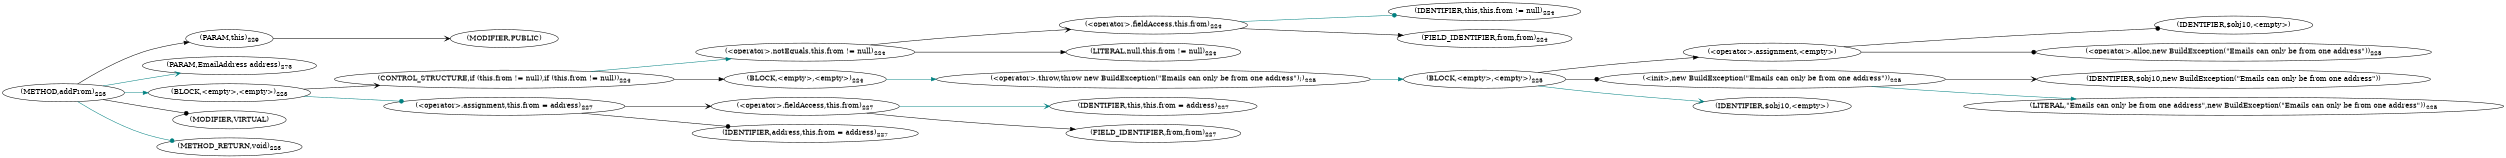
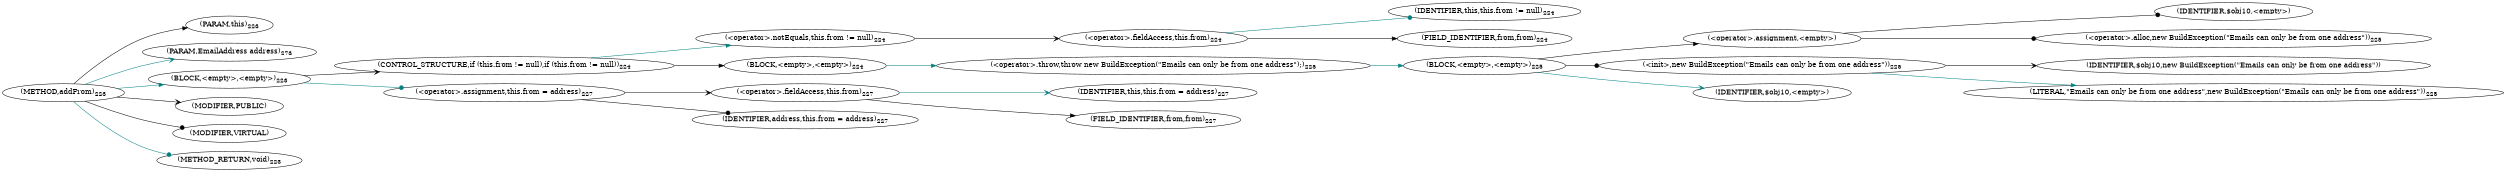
(253, 38) -> (253, 24)
(359, 39) -> (146, 100)
(1153, 52) -> none
